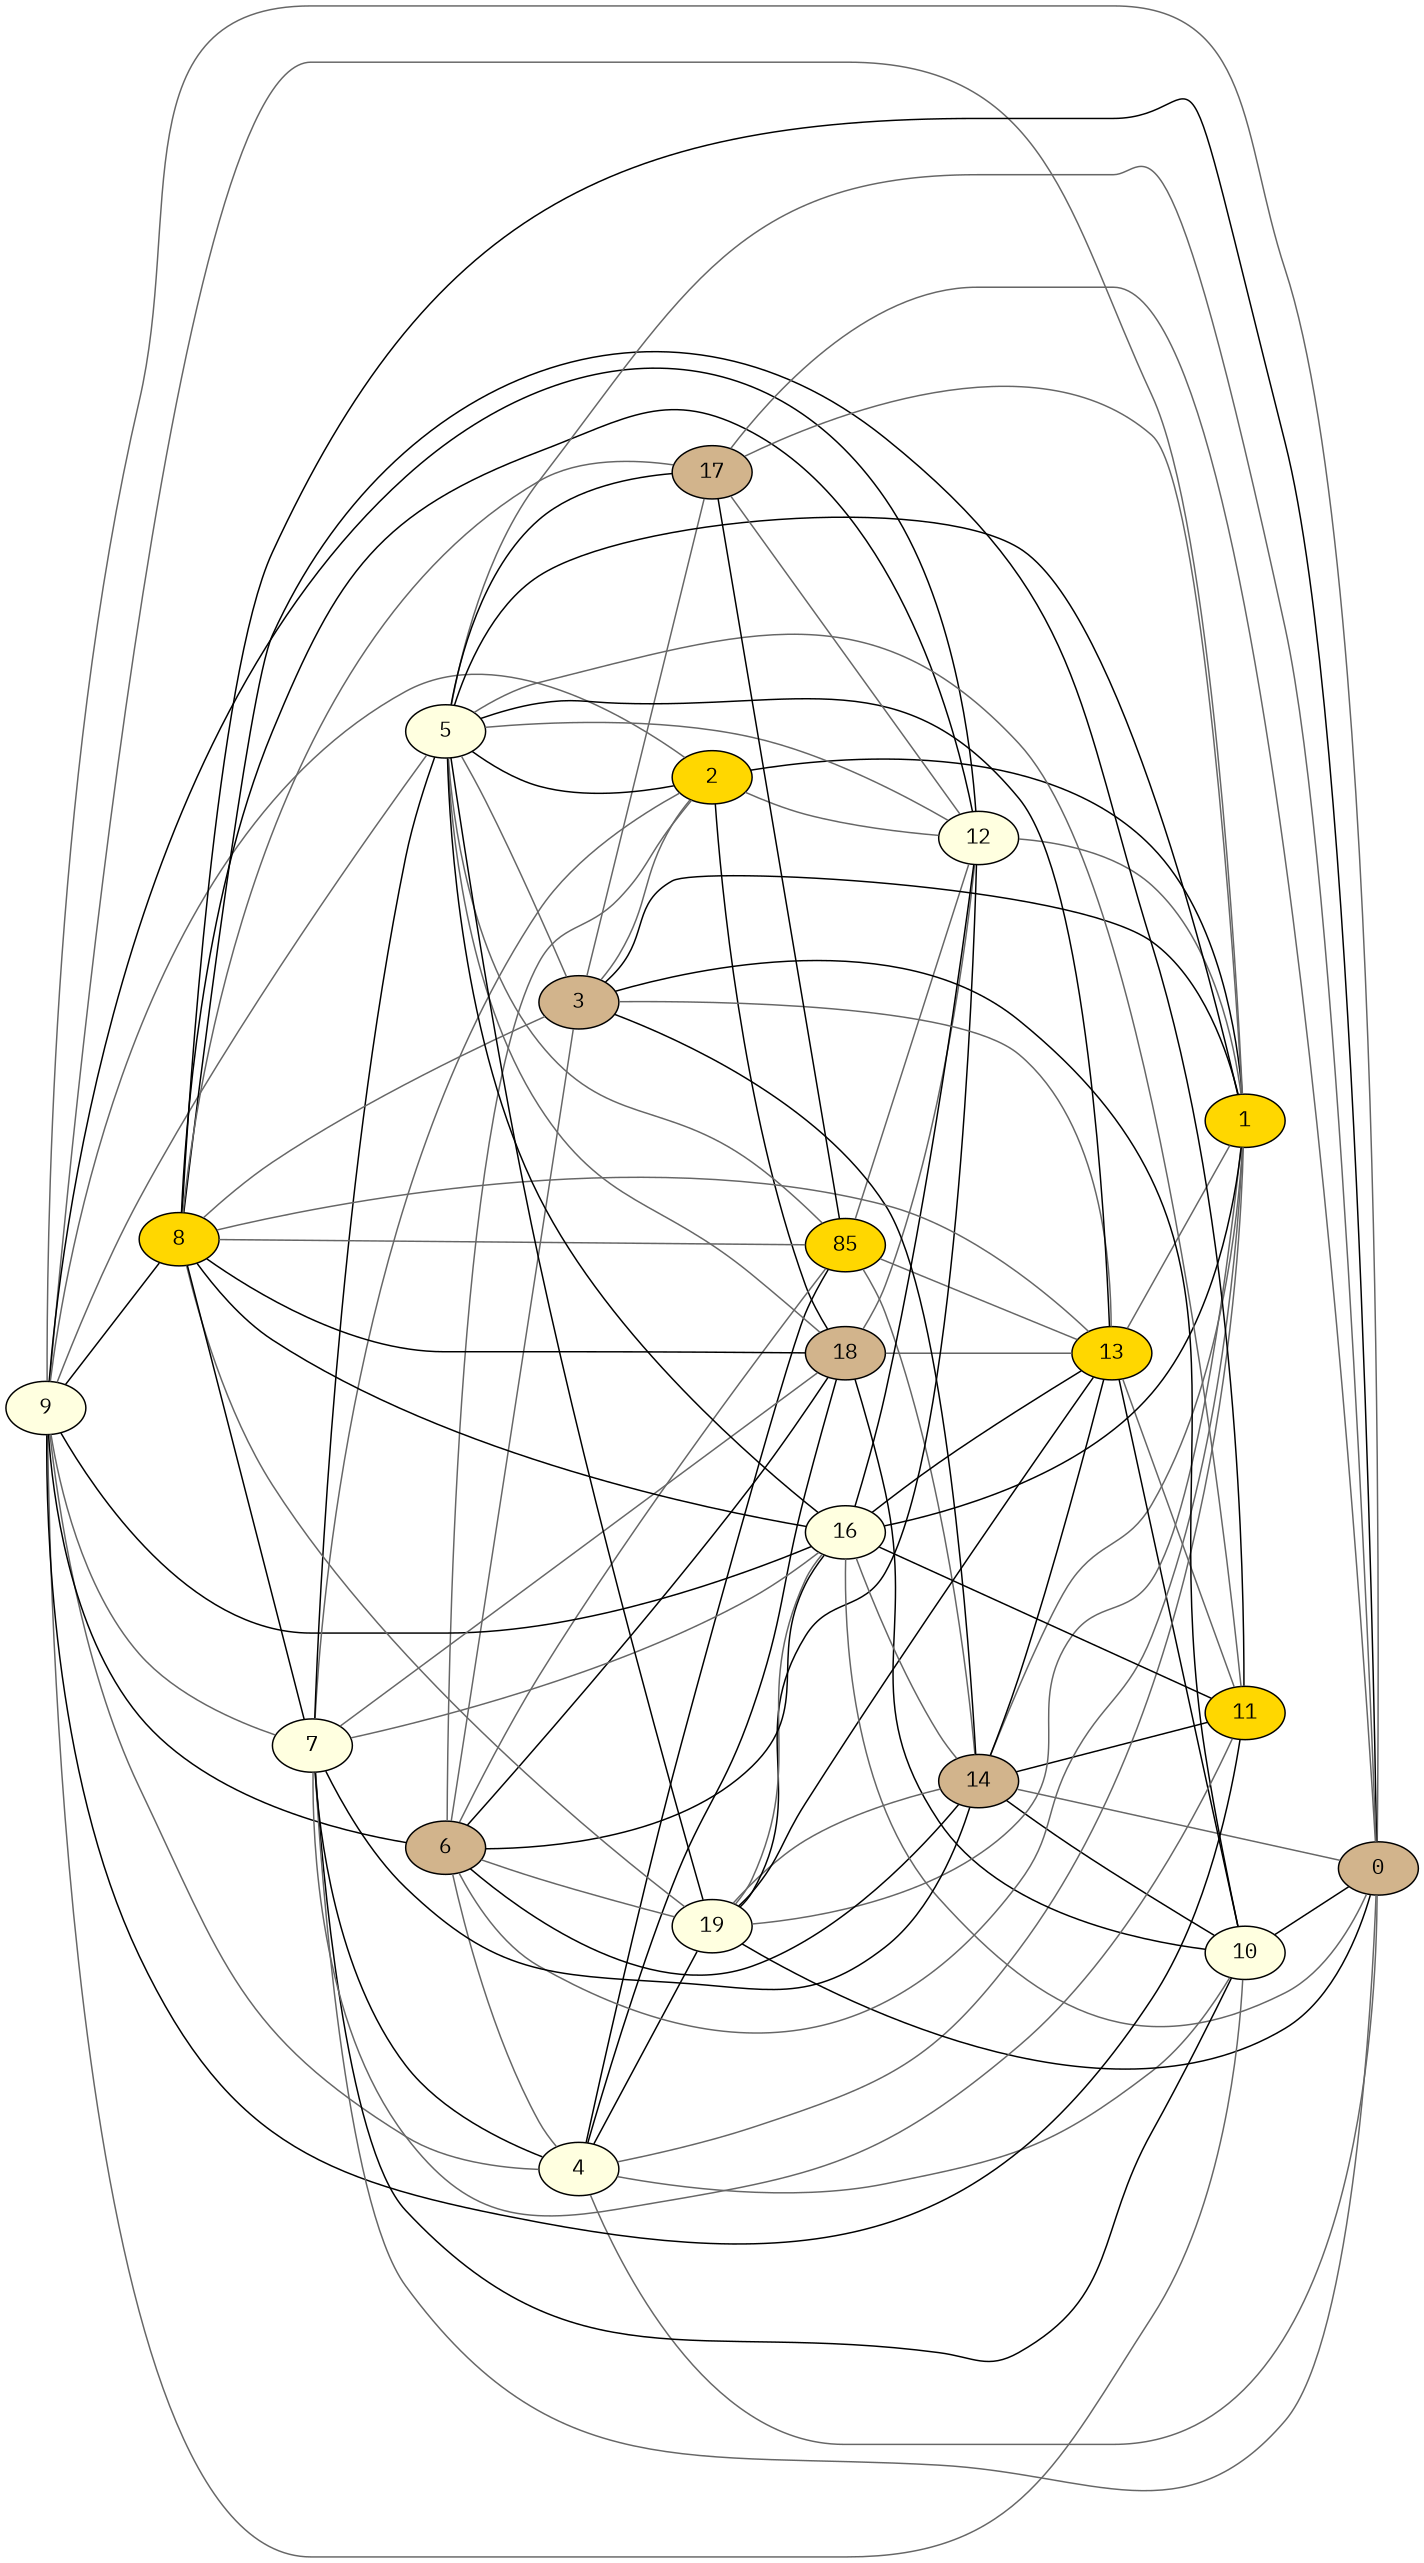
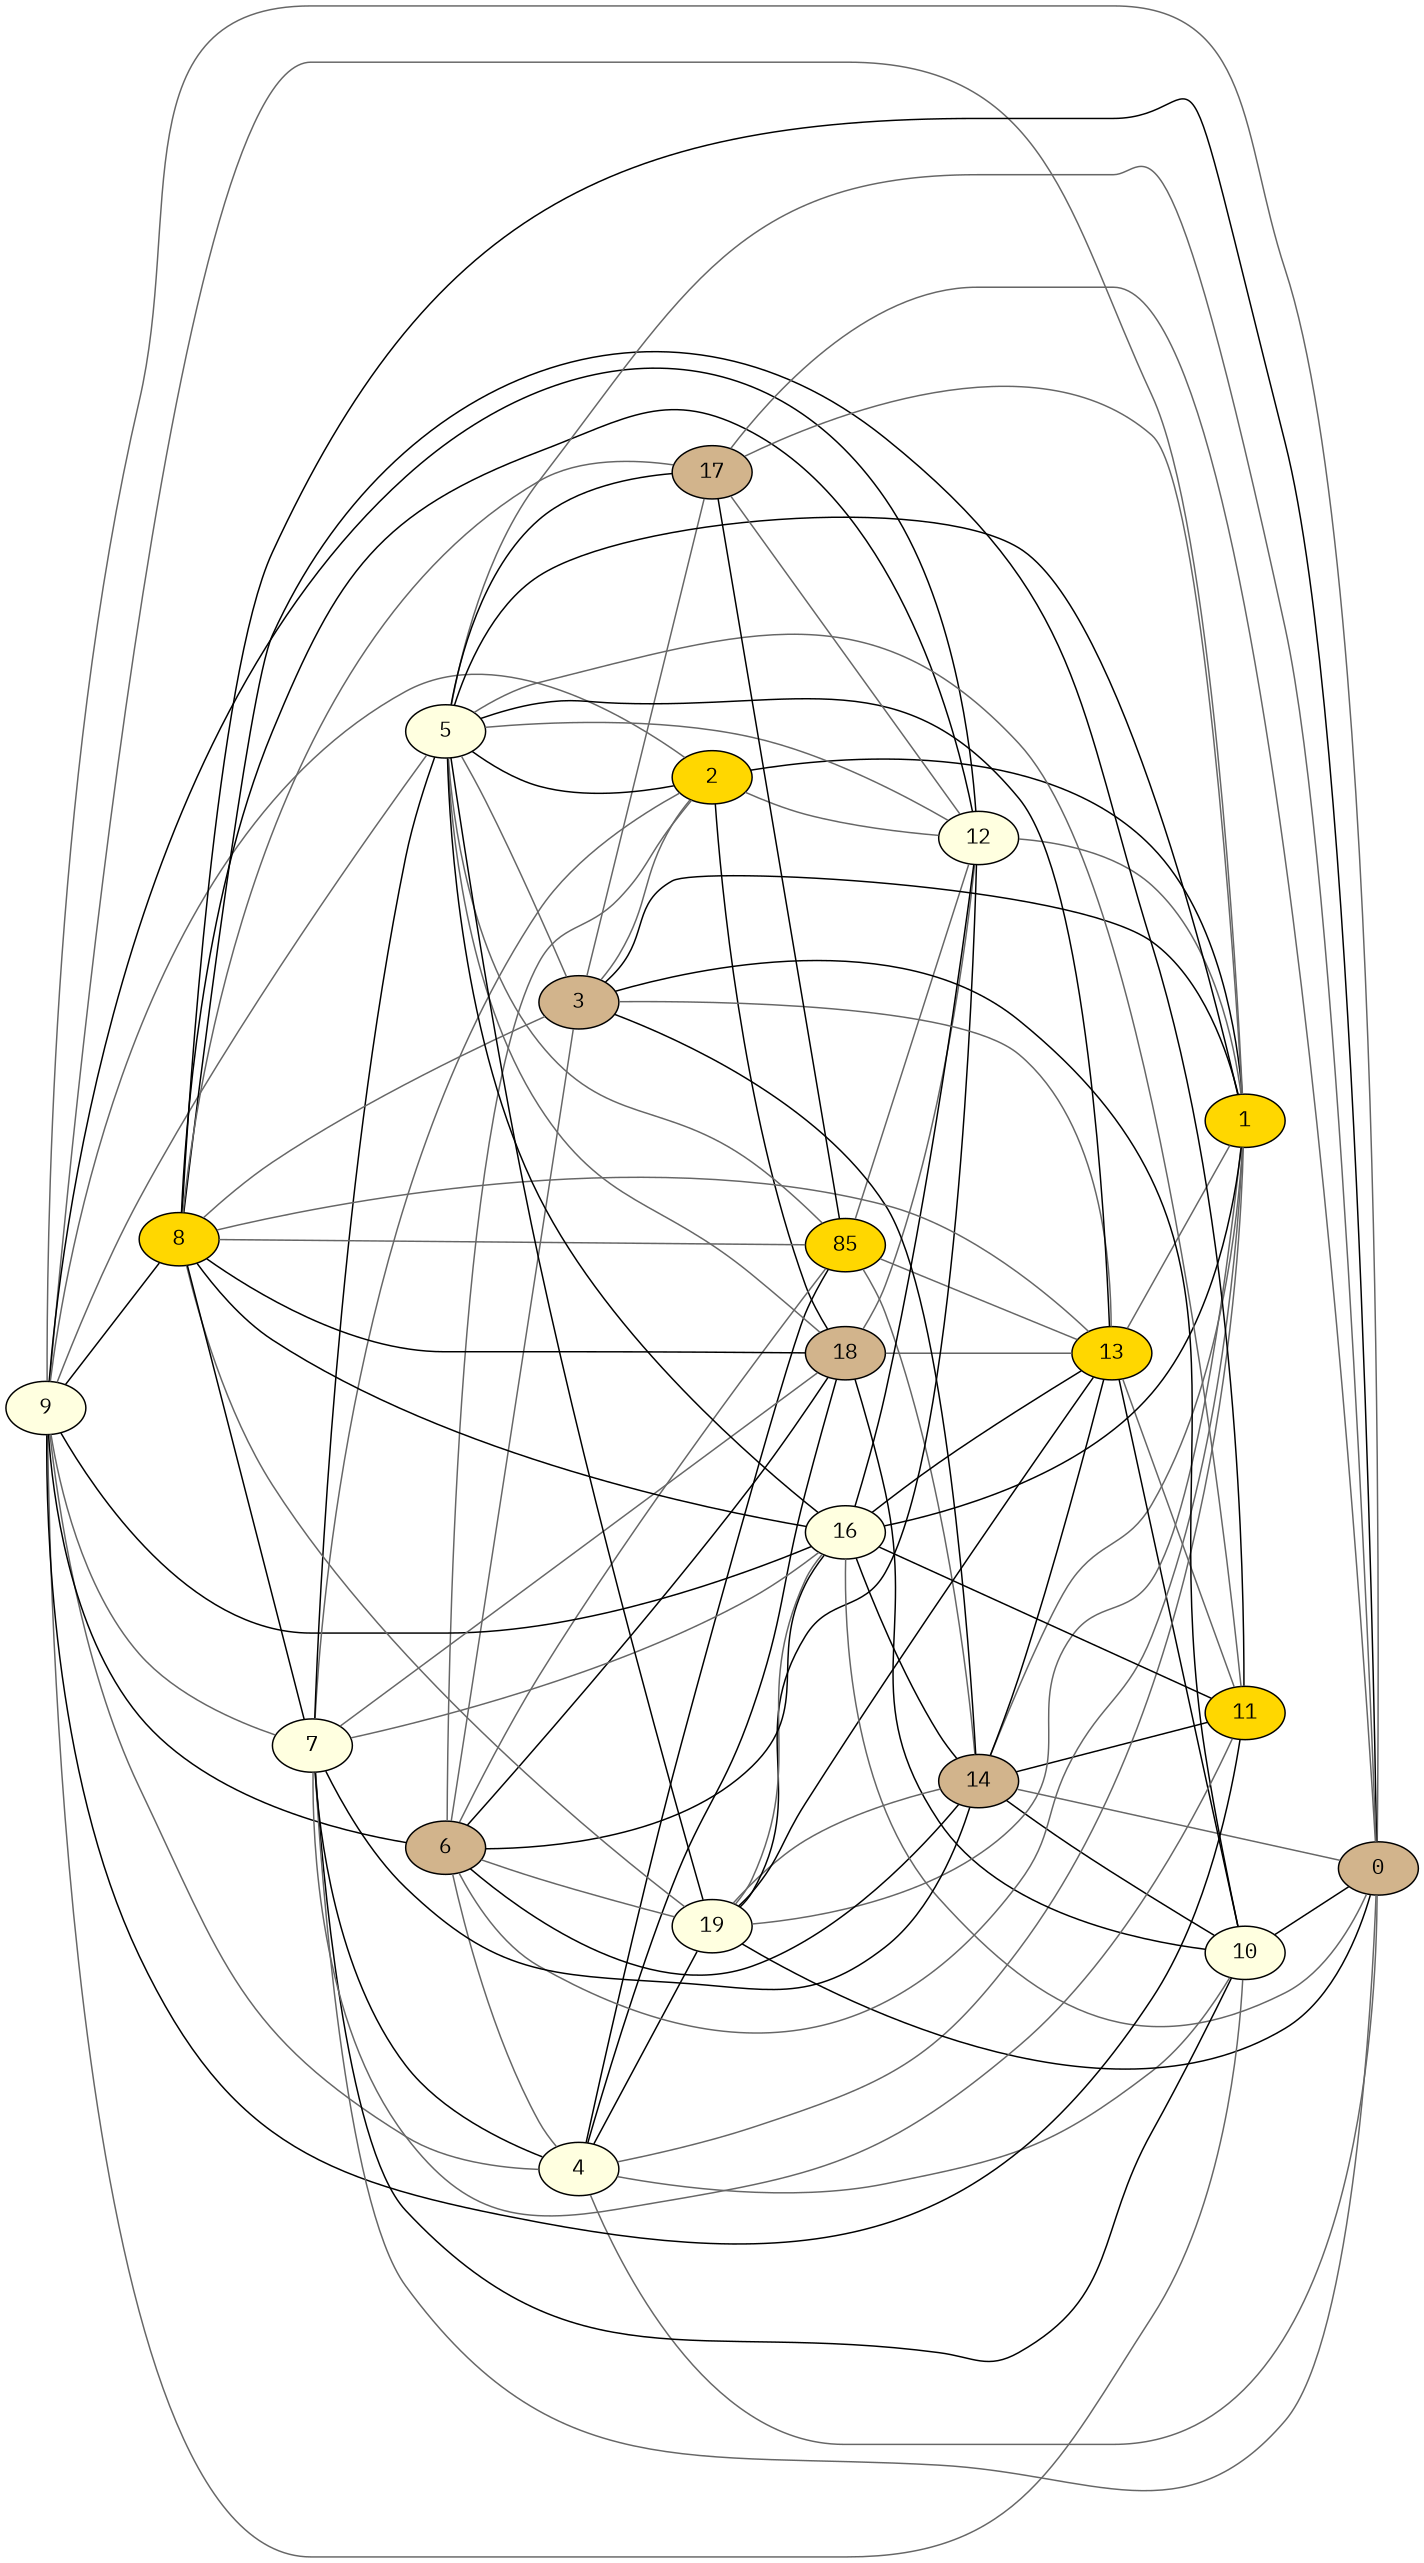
(905, 1672) -> (905, 1672)
